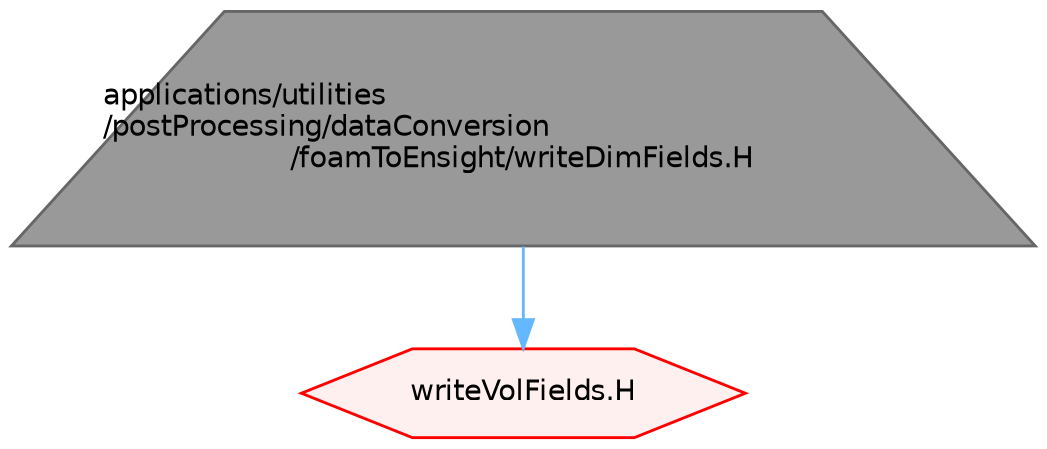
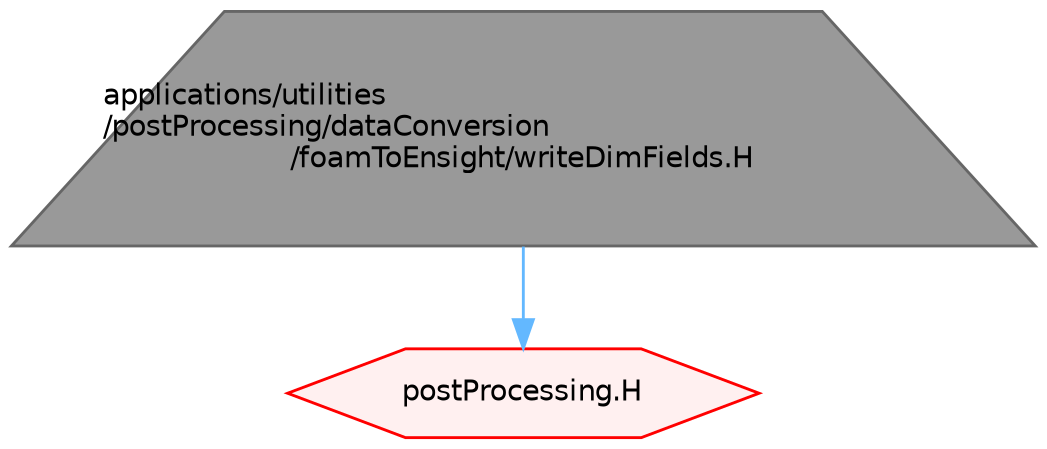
(523, 393) -> (523, 393)
